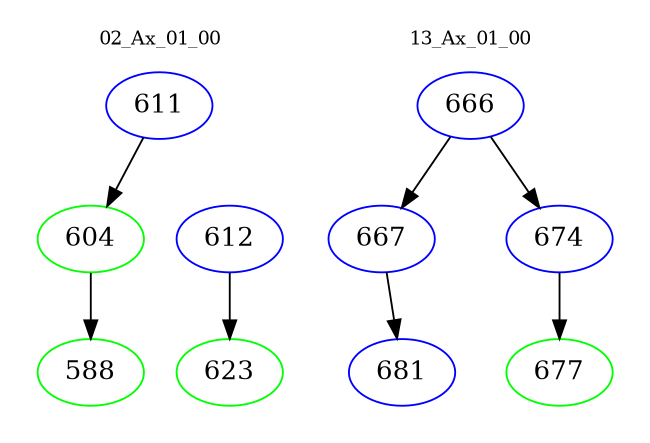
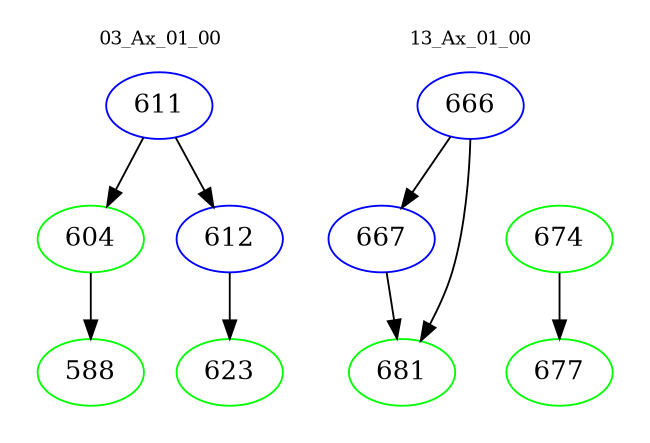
(160, 40) -> (160, 40)
none -> (190, 164)
(510, 165) -> (461, 234)
(560, 239) -> (560, 239)
(402, 372) -> (402, 372)
